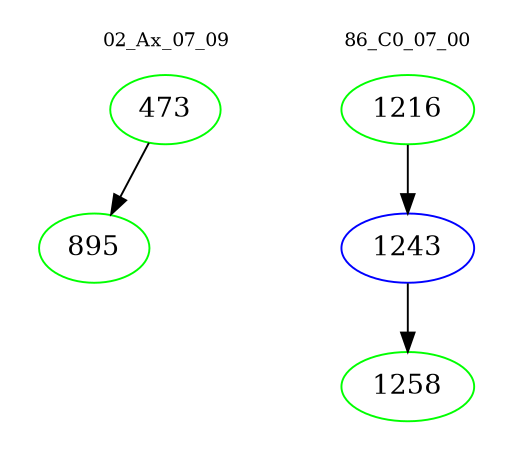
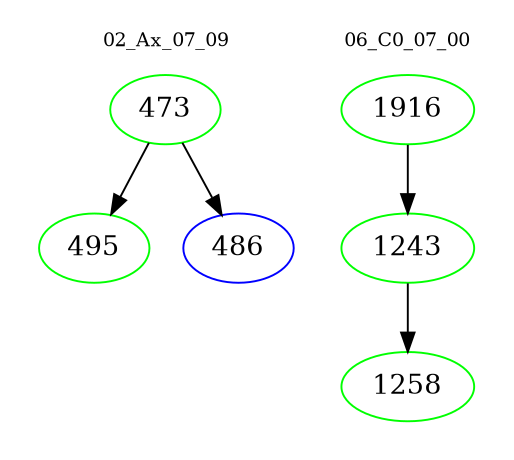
(408, 41) -> (408, 41)
(408, 110) -> (408, 110)
(94, 248) -> (94, 248)
none -> (239, 248)
(408, 248) -> (408, 248)
